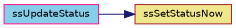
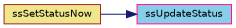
(112, 14) -> (113, 14)
